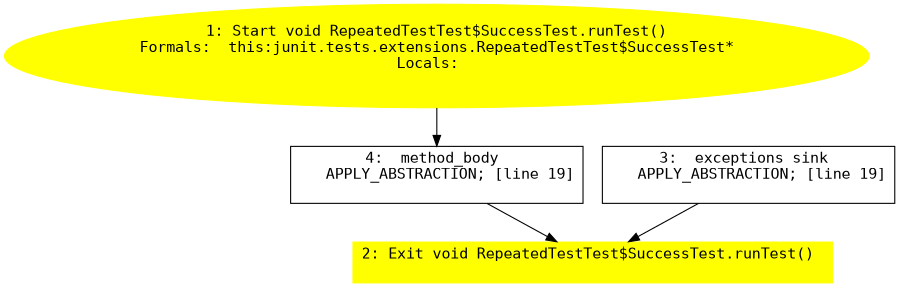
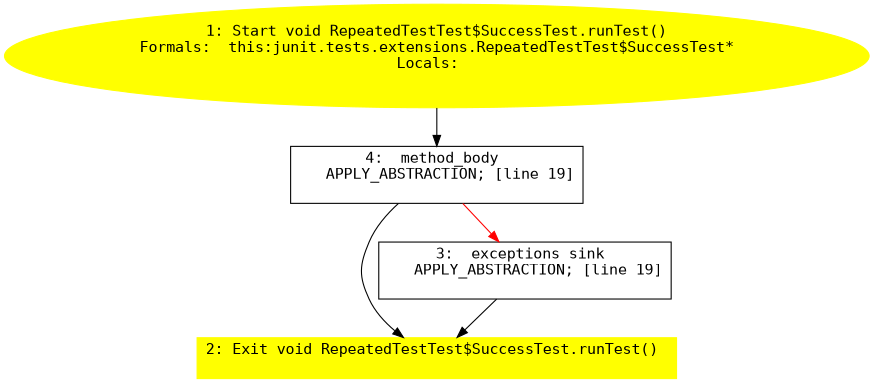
none -> (477, 219)
